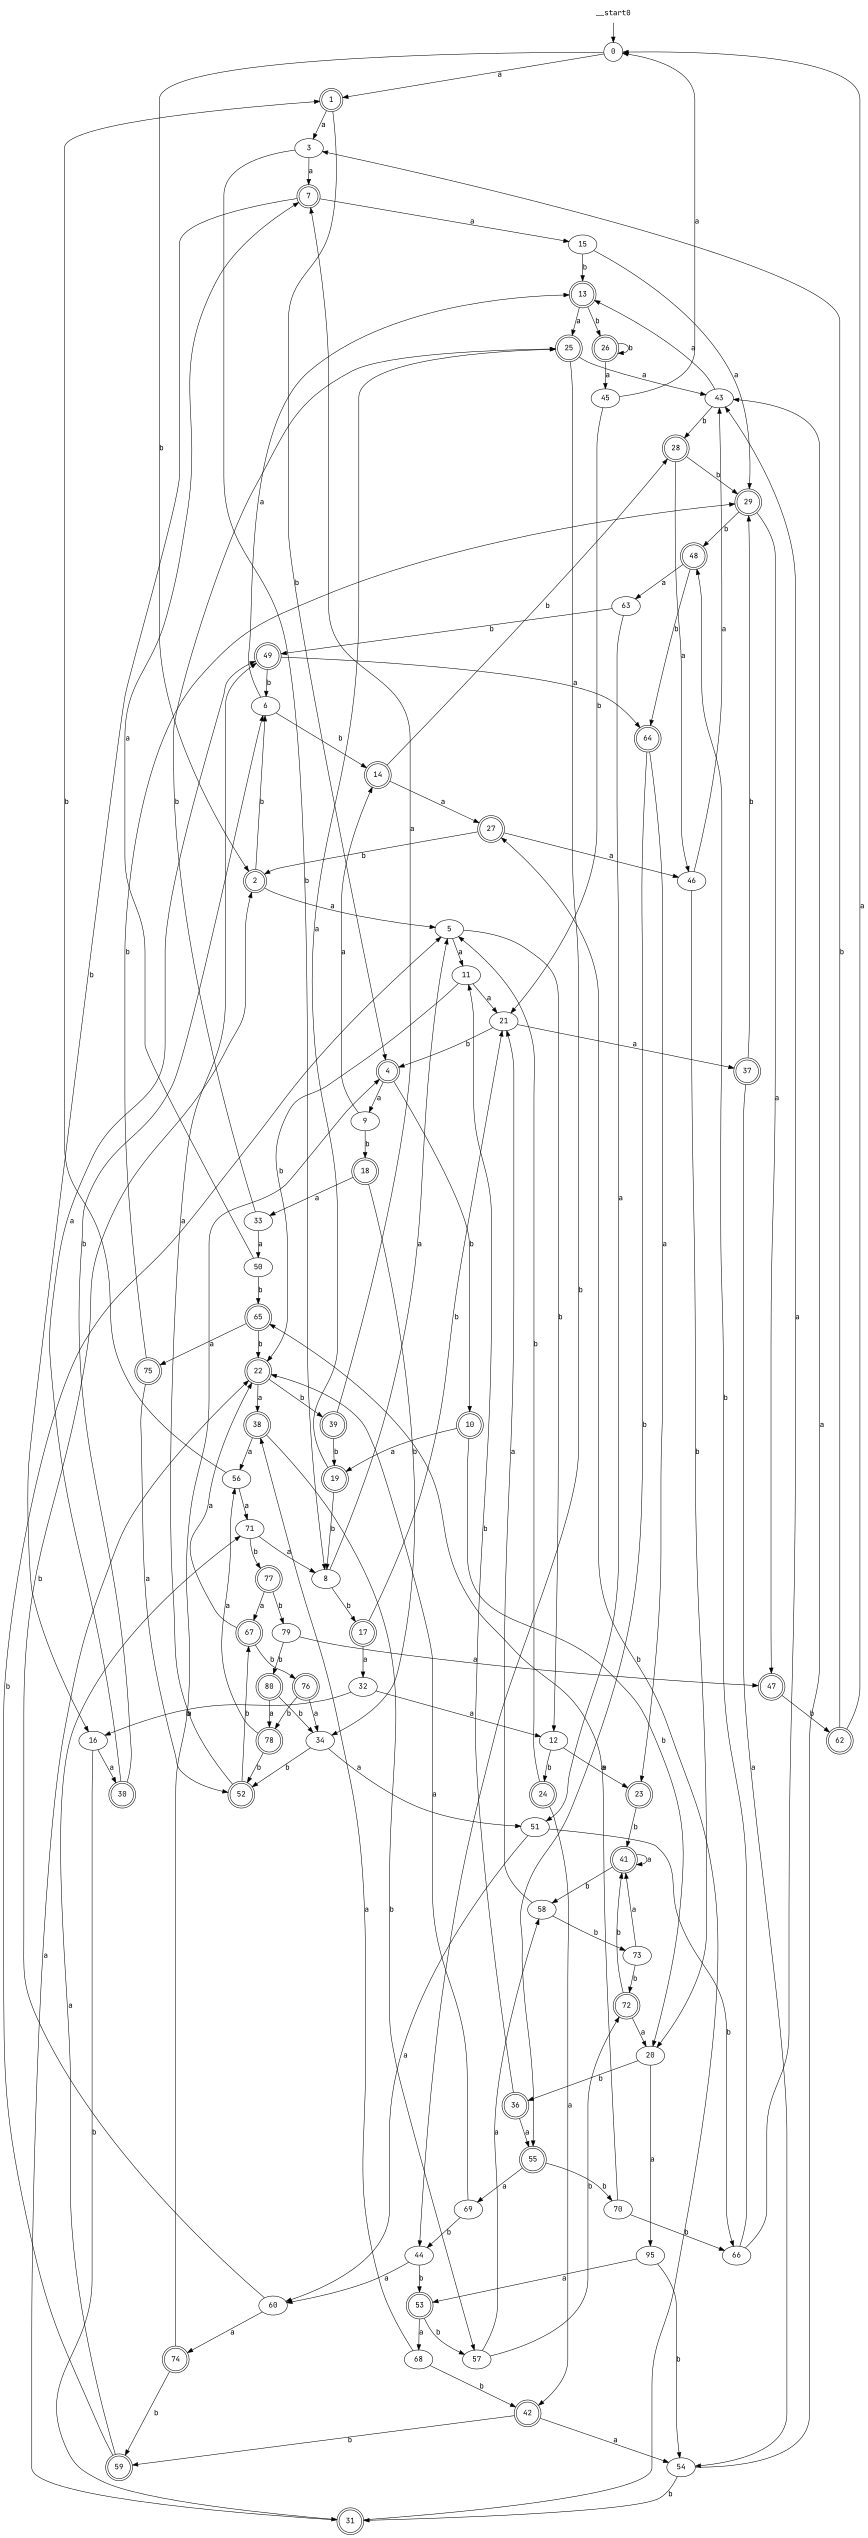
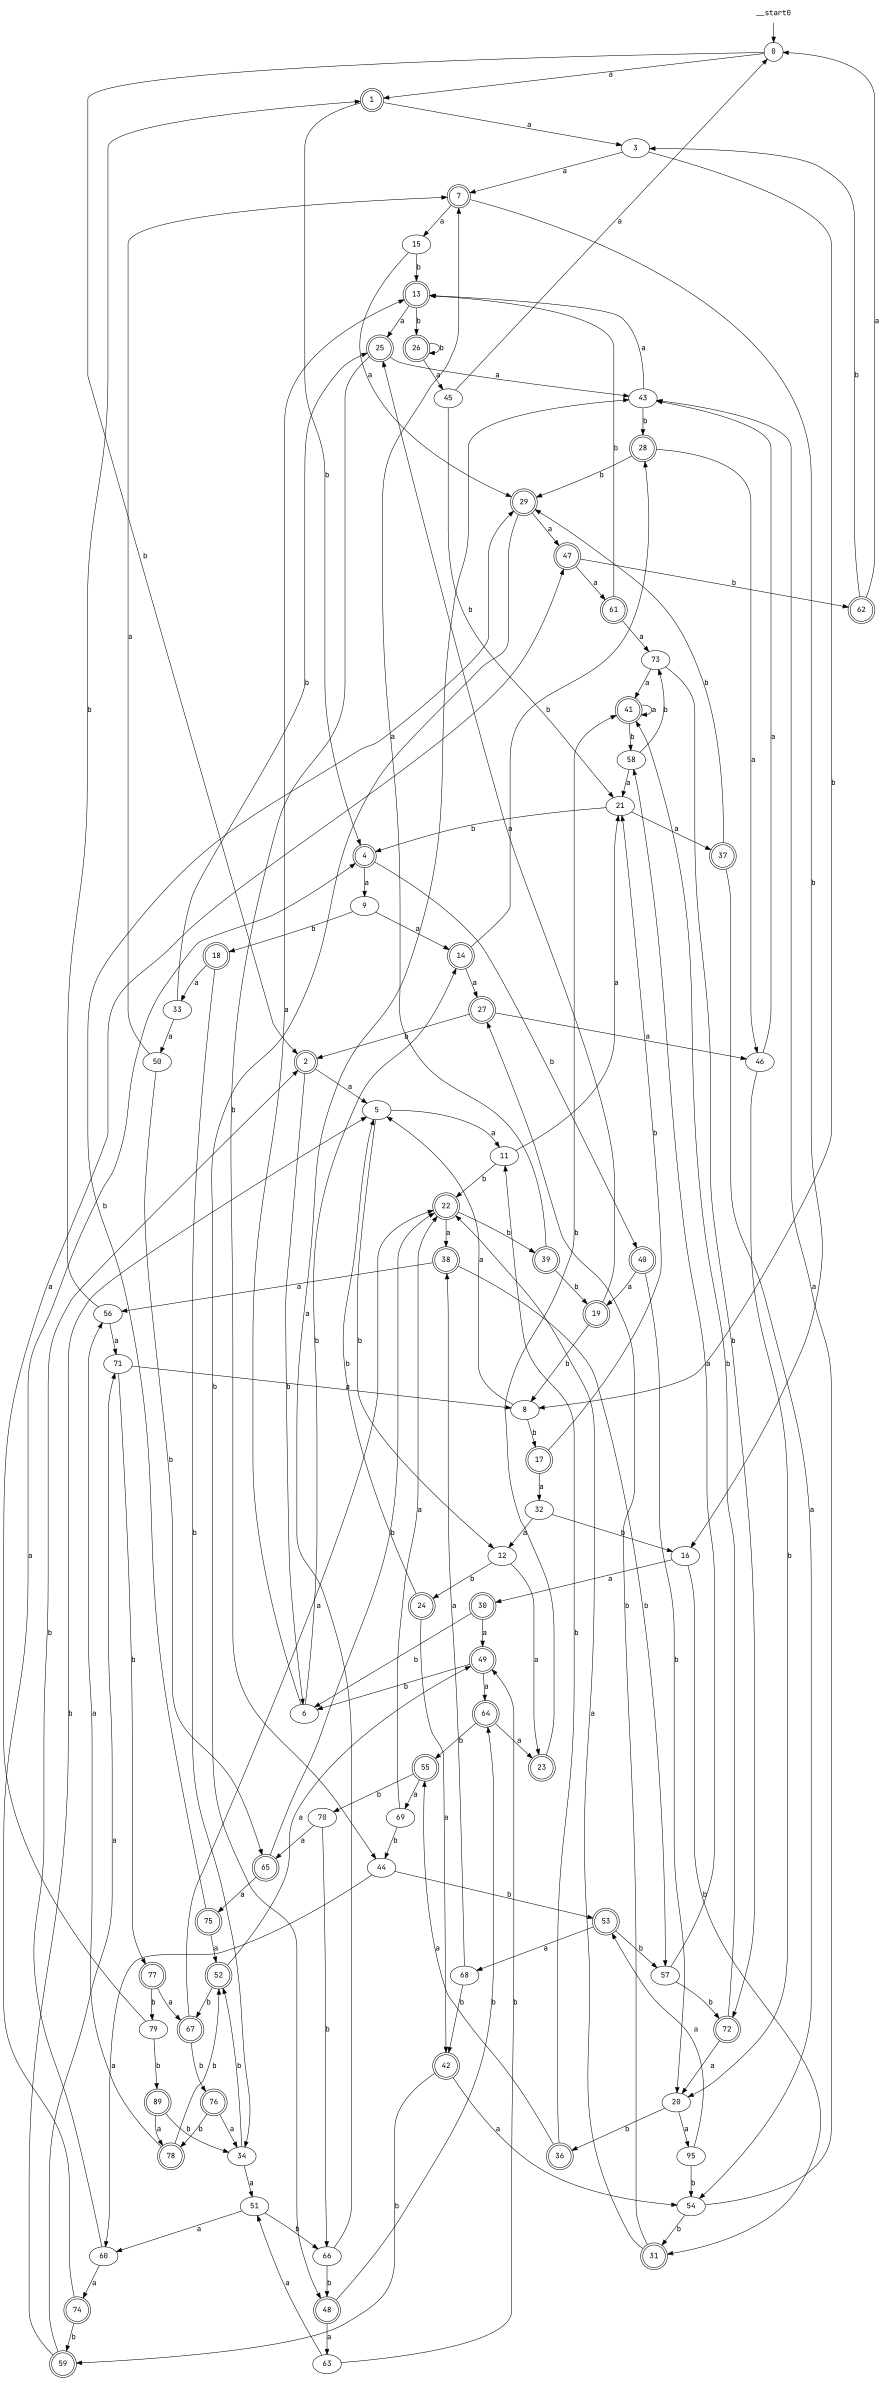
none -> (614, 610)
(470, 1425) -> (642, 1260)
(269, 1687) -> (158, 2102)
